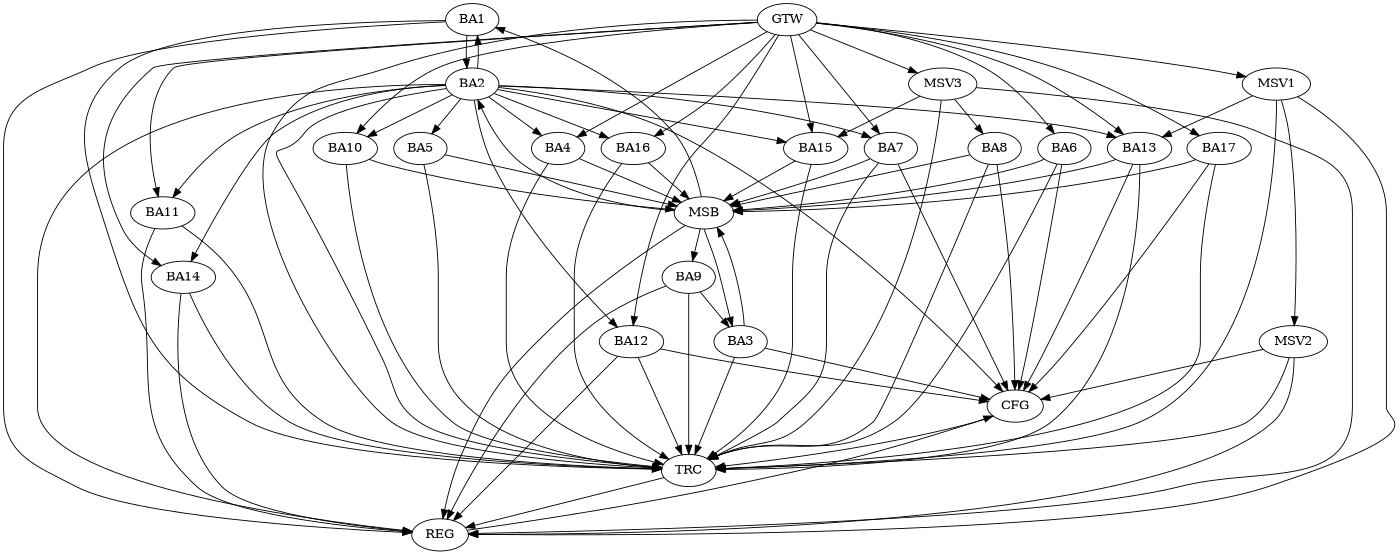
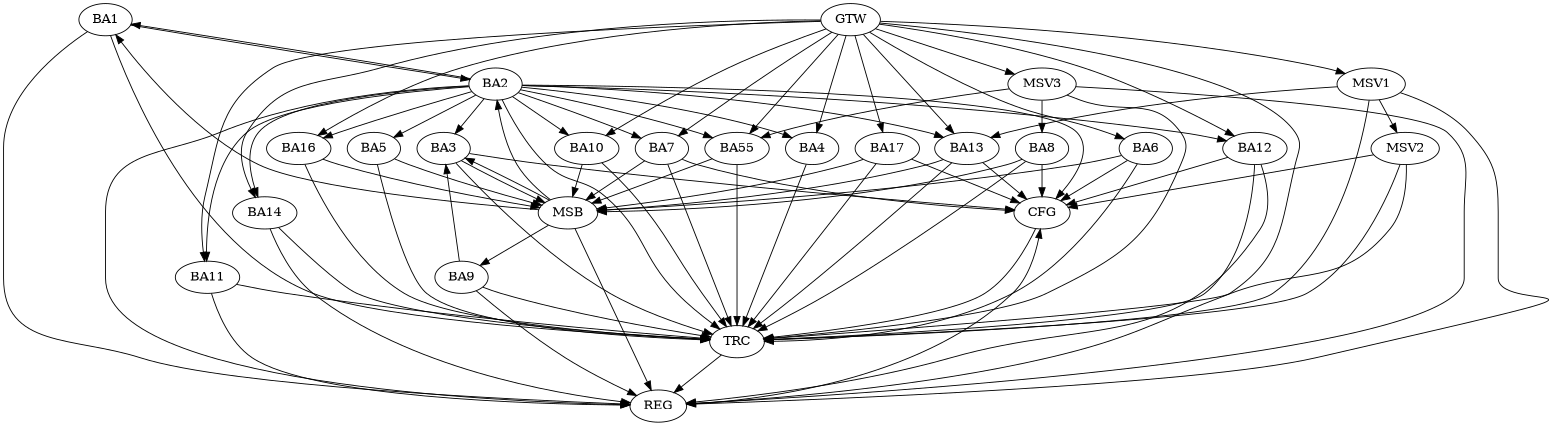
none -> (472, 113)
(816, 148) -> (737, 148)
(626, 179) -> none
